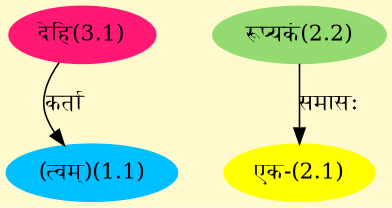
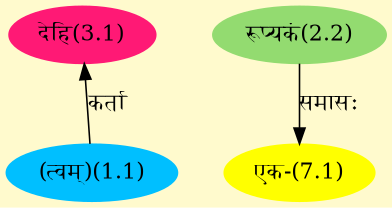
(44, 97) -> (88, 112)
(300, 173) -> (300, 173)
